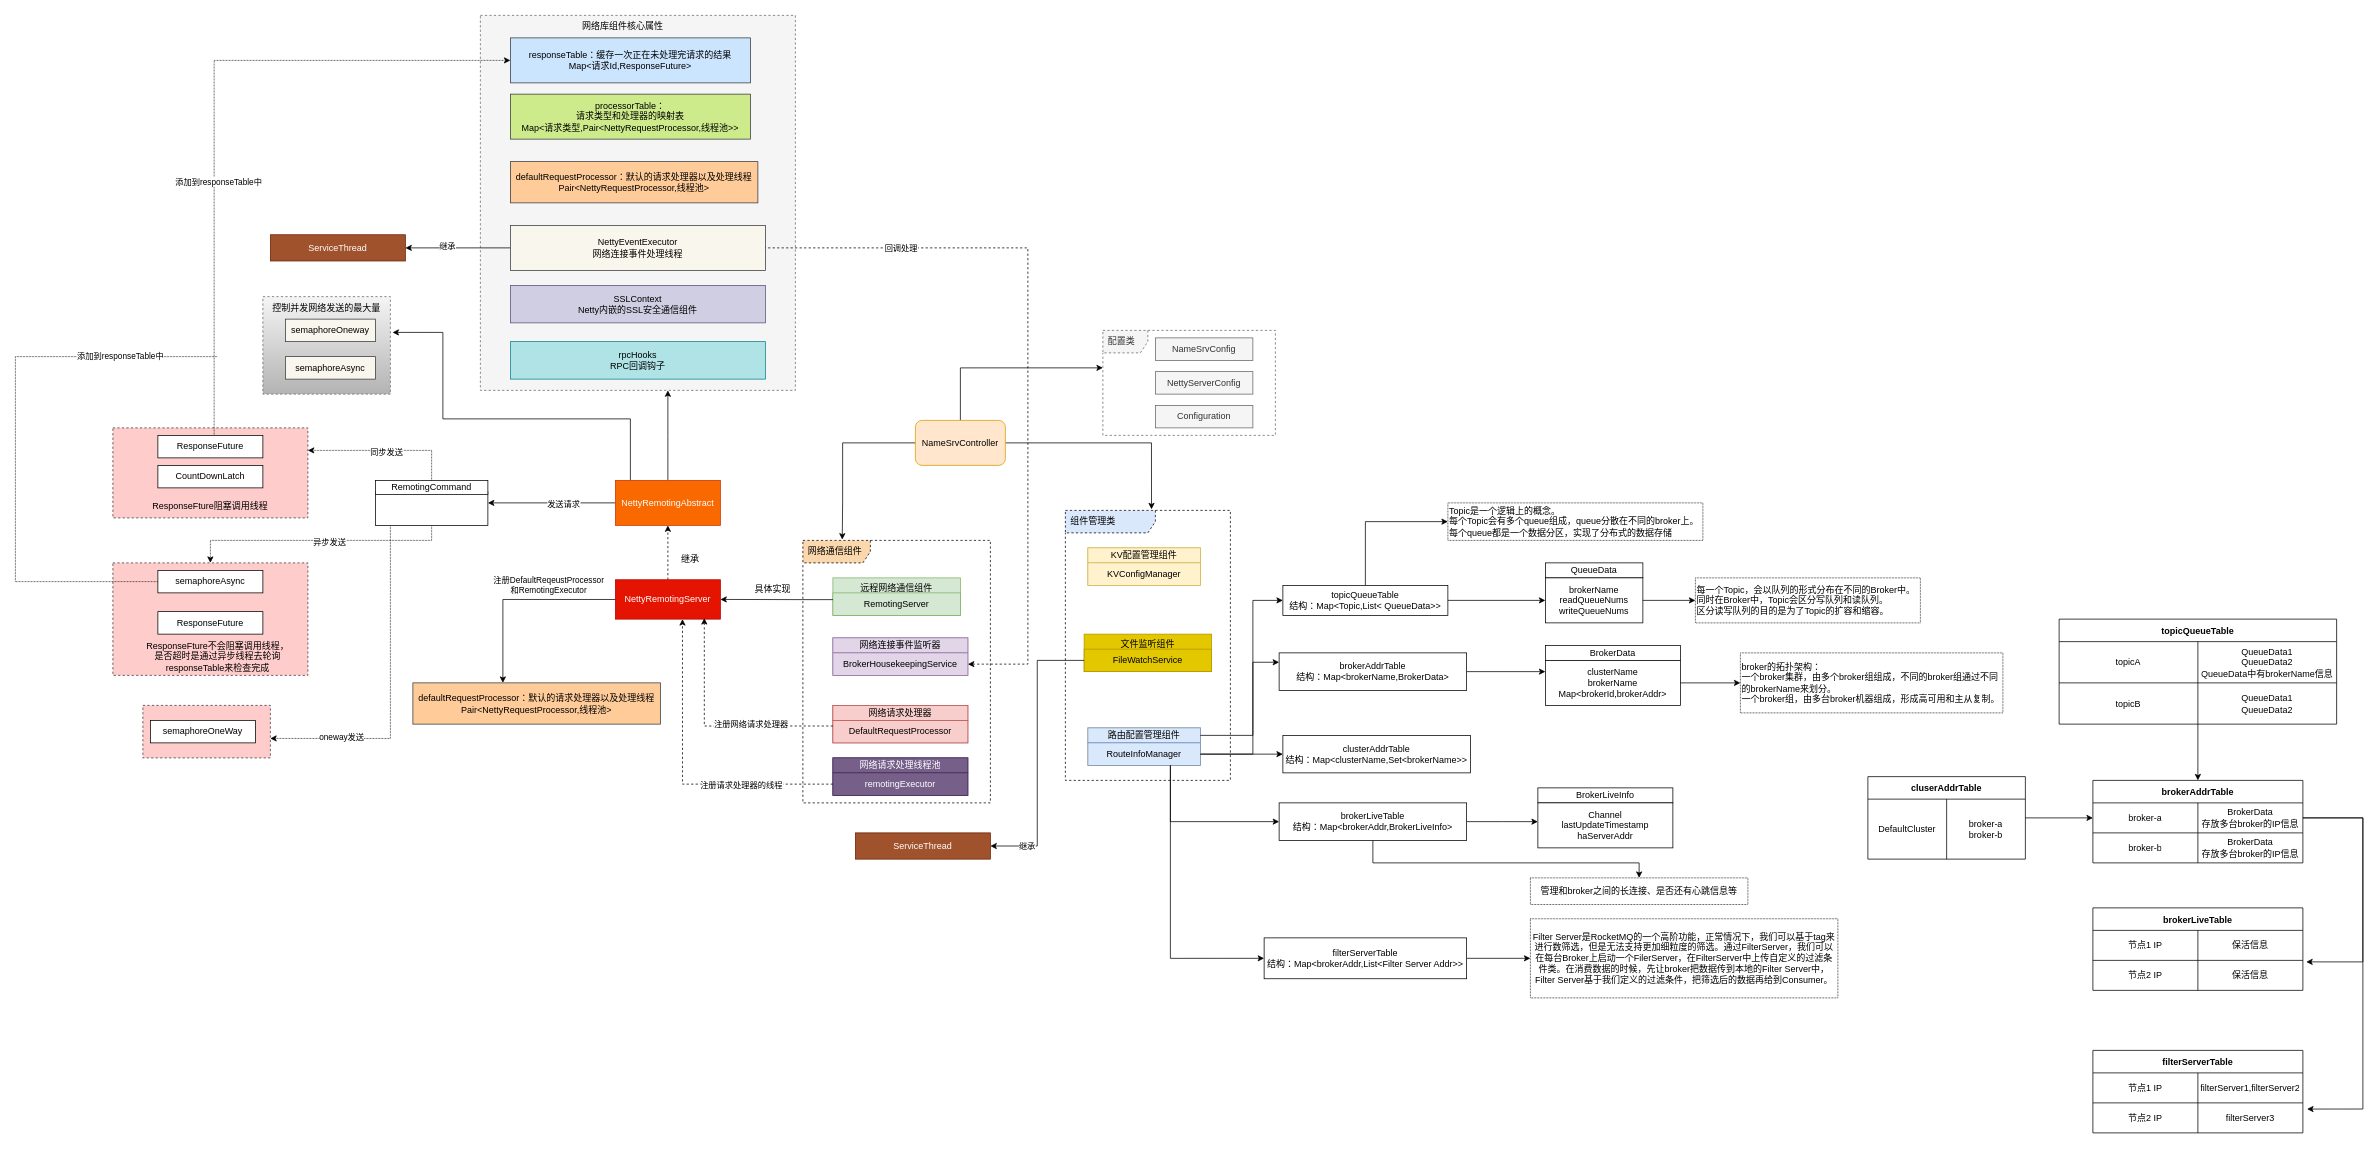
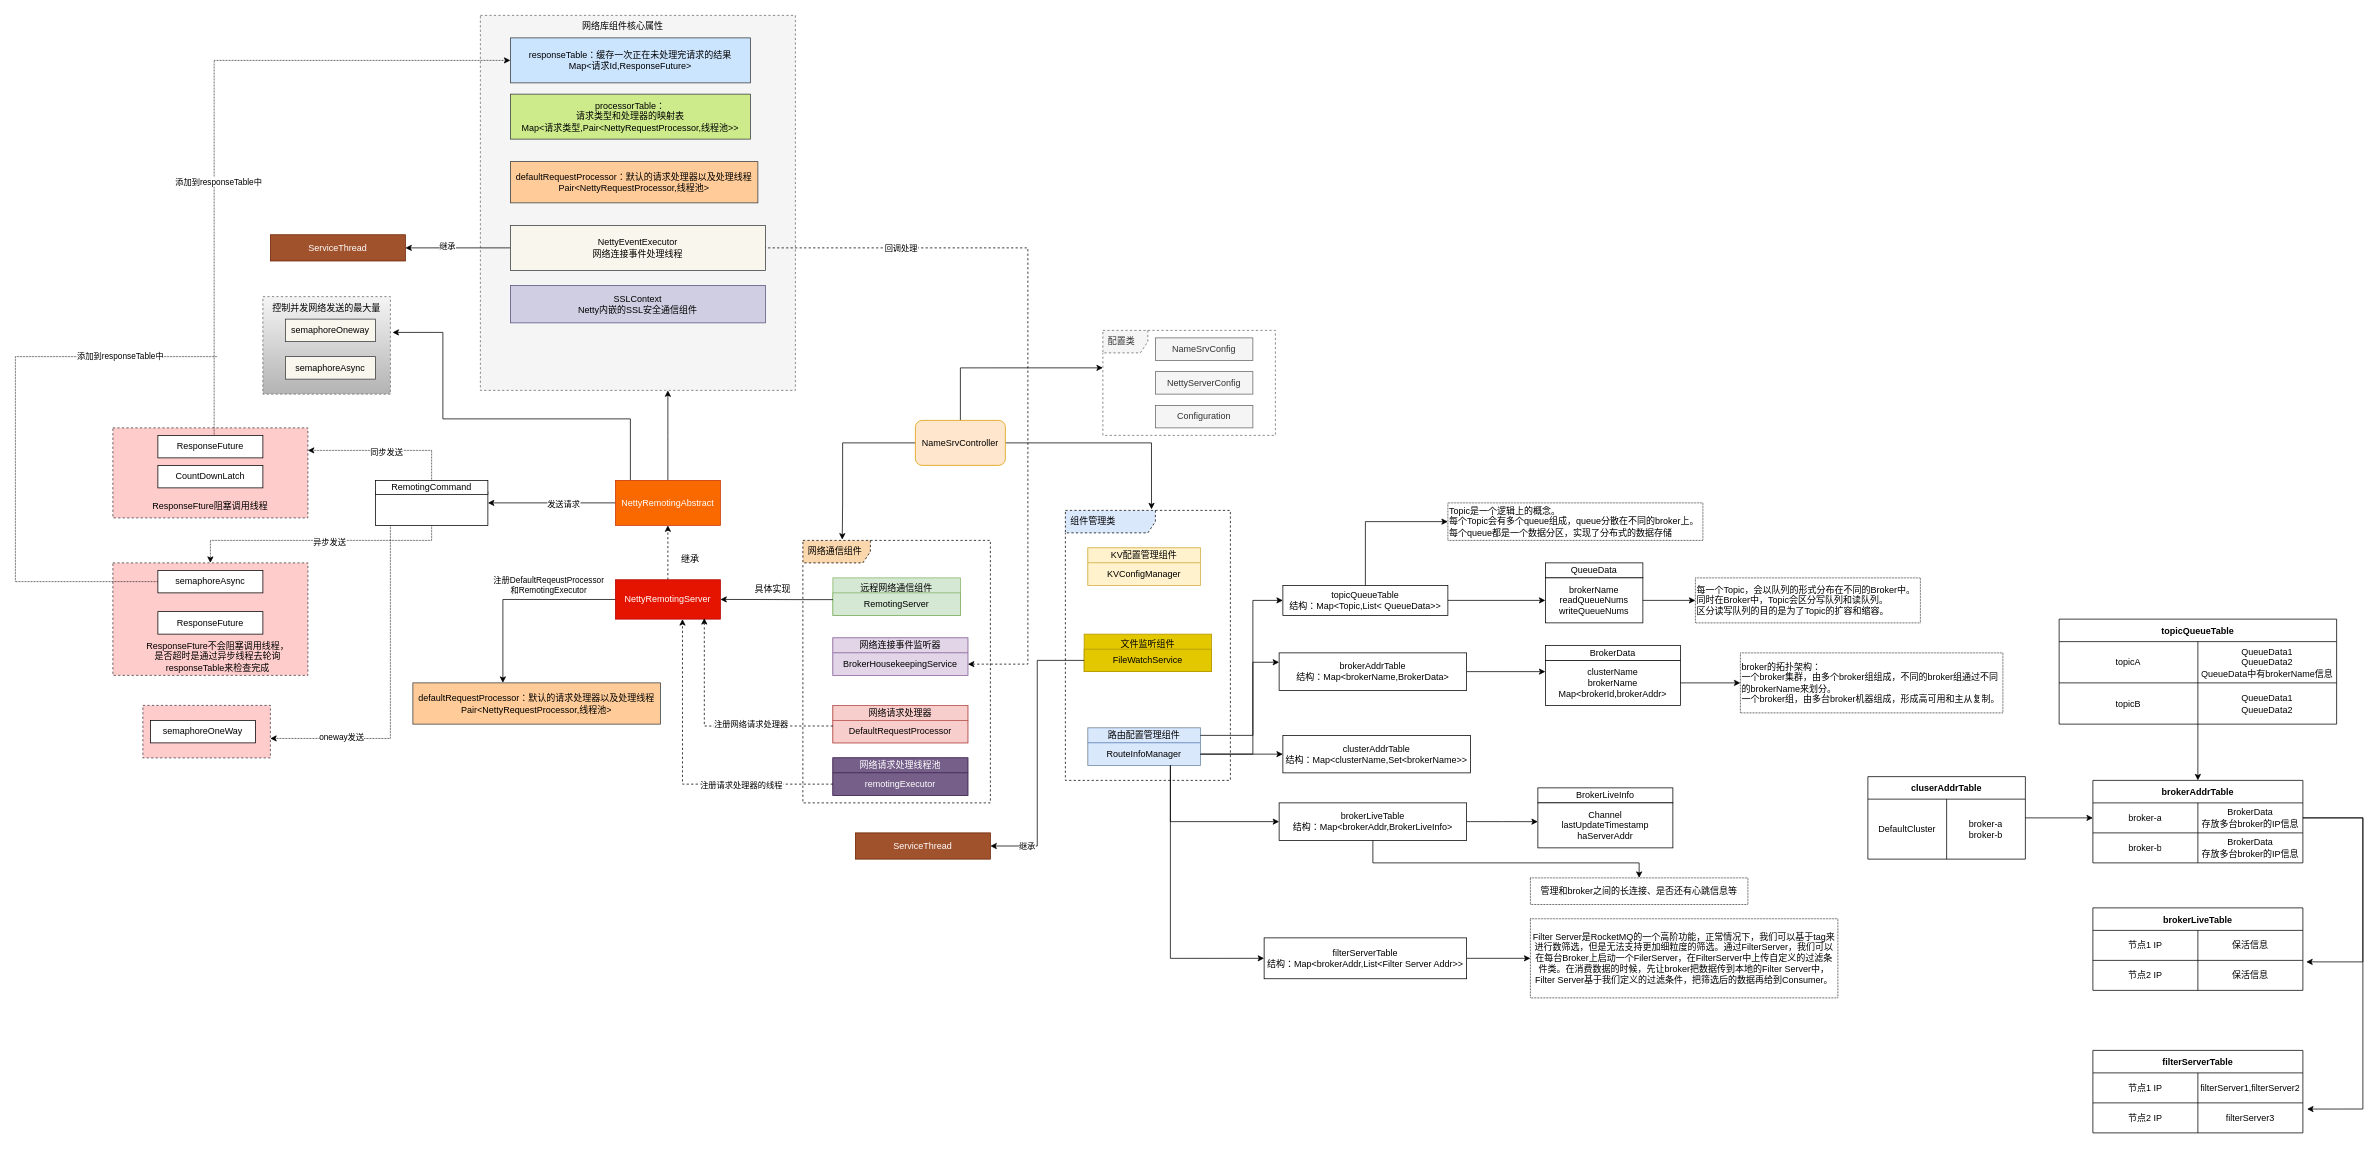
(638, 360) -> none
